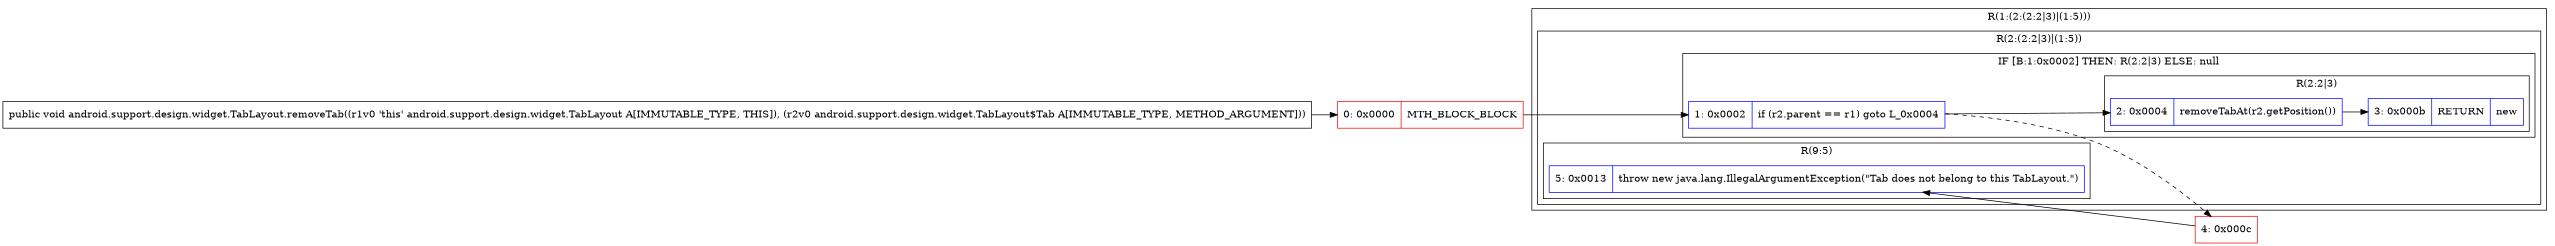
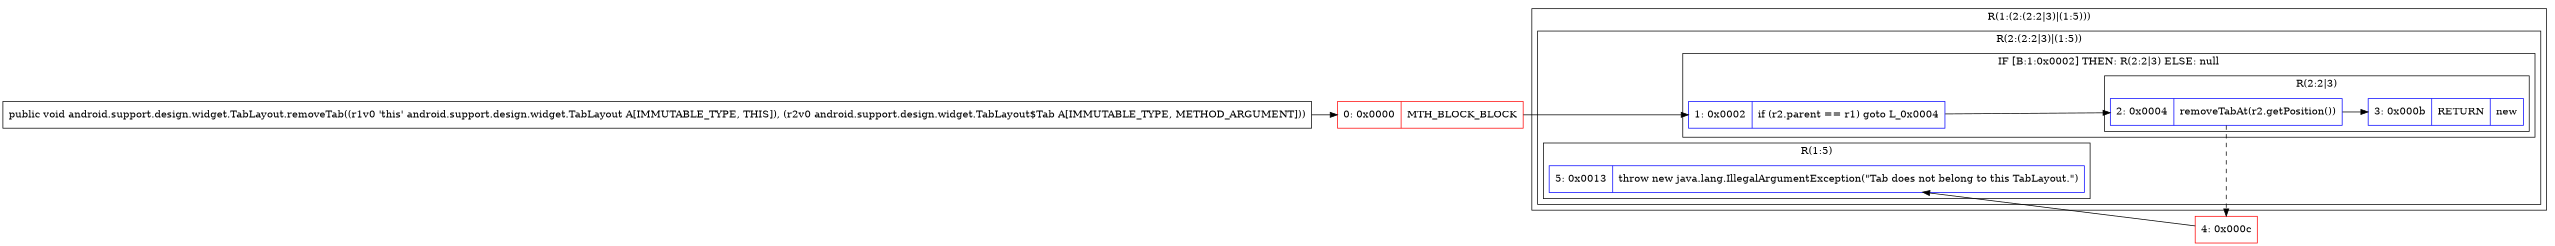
(2098, 143) -> (2226, 167)
(1817, 151) -> (1817, 151)
